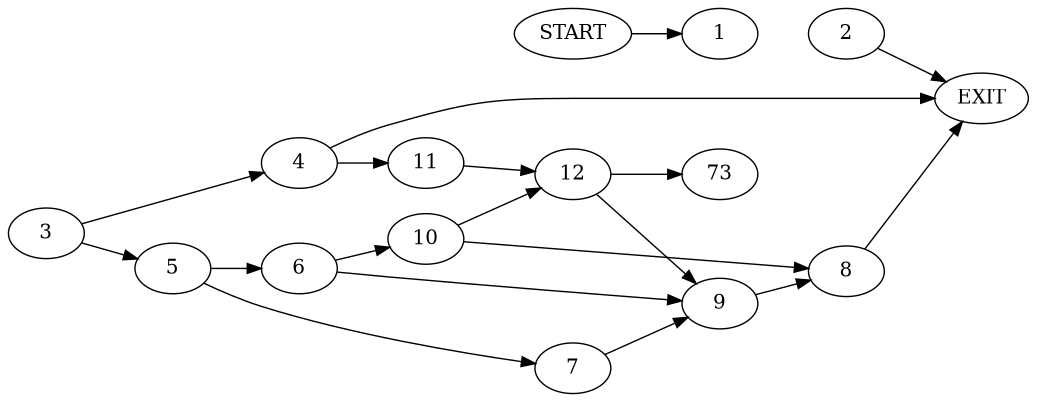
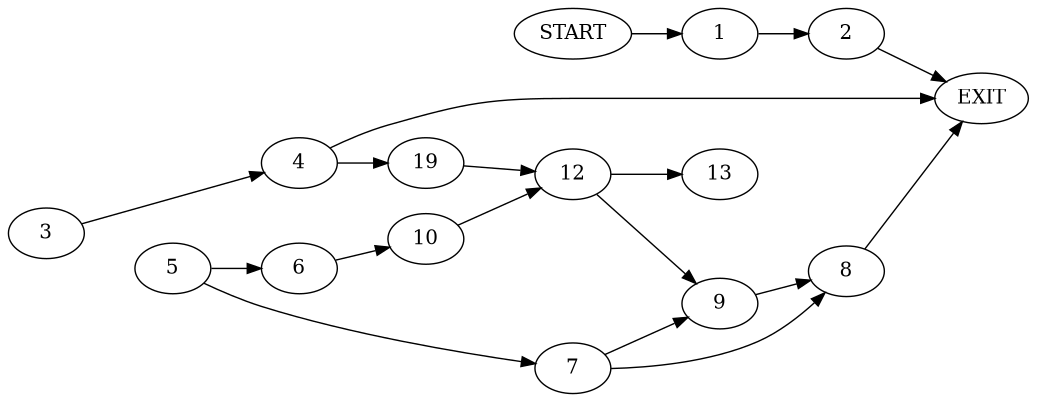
none -> (776, 34)
(426, 163) -> (426, 163)
(720, 174) -> (720, 174)
(103, 249) -> none
(629, 255) -> (719, 355)
(502, 287) -> none
